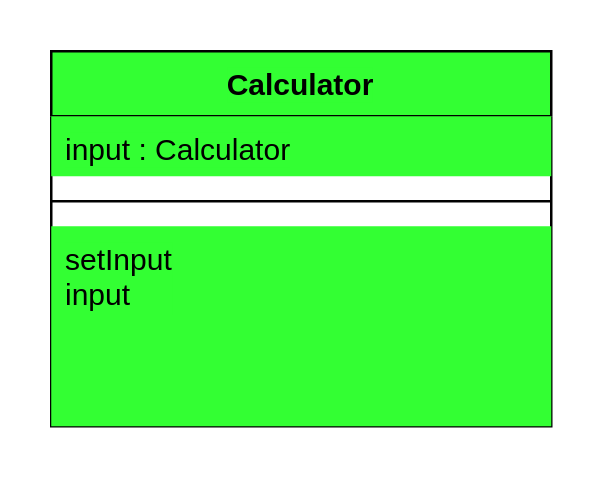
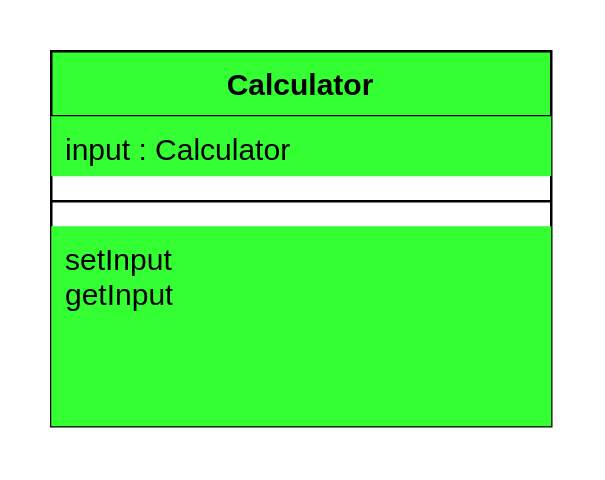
(133, 280) -> (133, 280)
